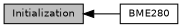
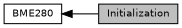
(107, 14) -> (85, 14)
